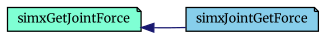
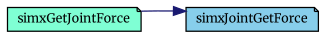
(170, 28) -> (157, 11)
